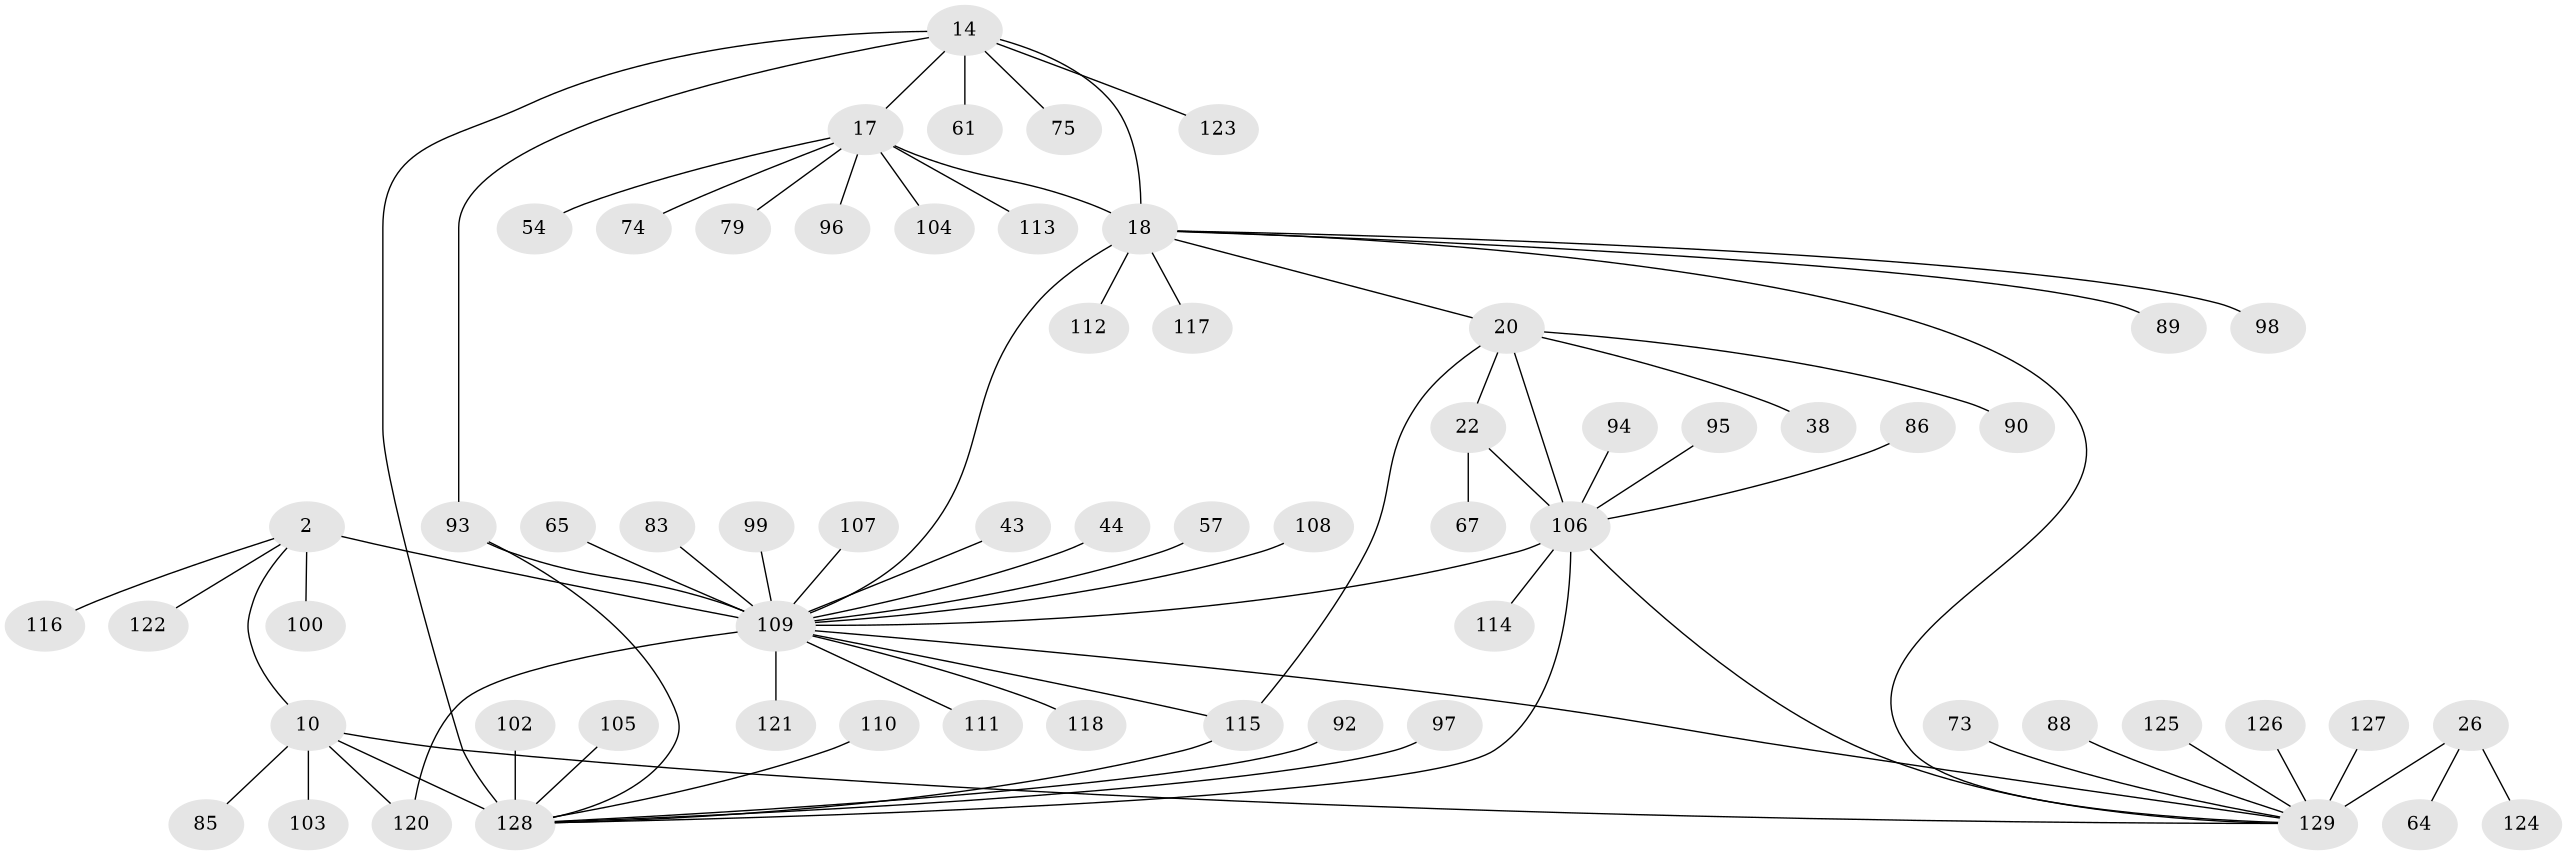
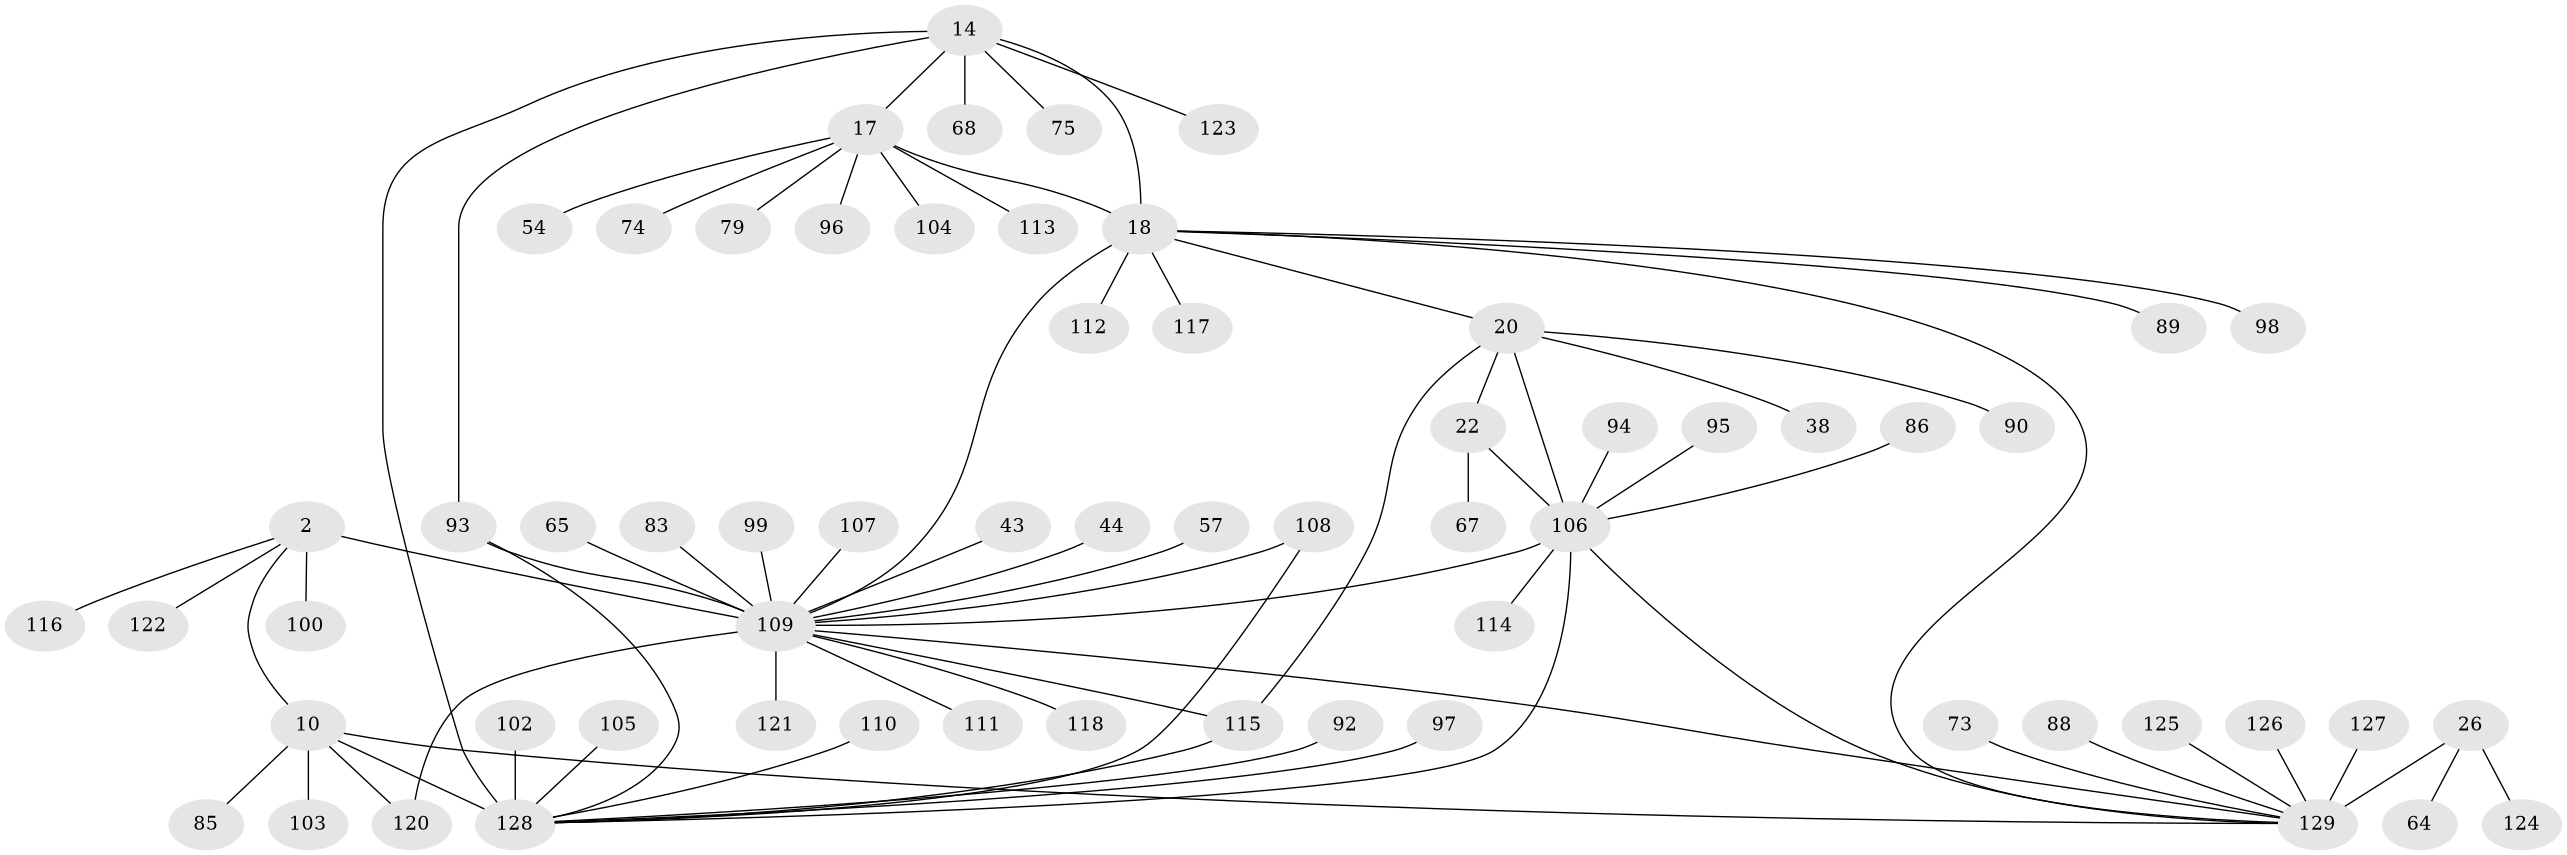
(965, 130) -> (965, 130)
none -> (1141, 748)
